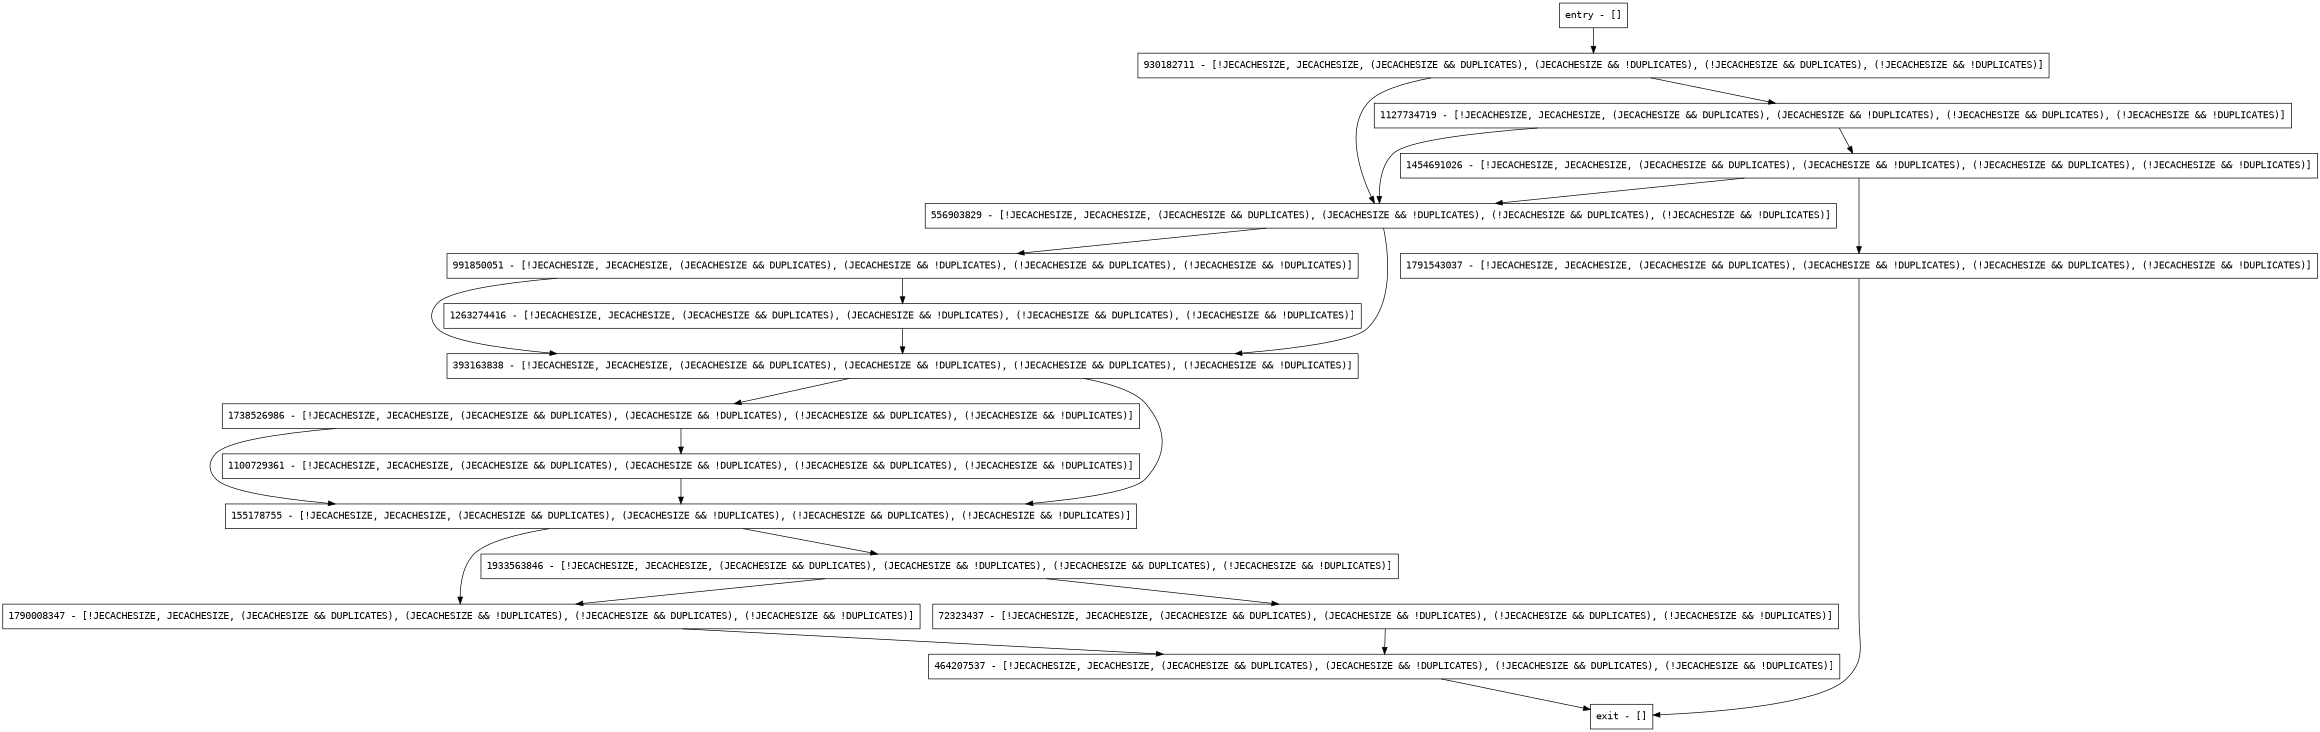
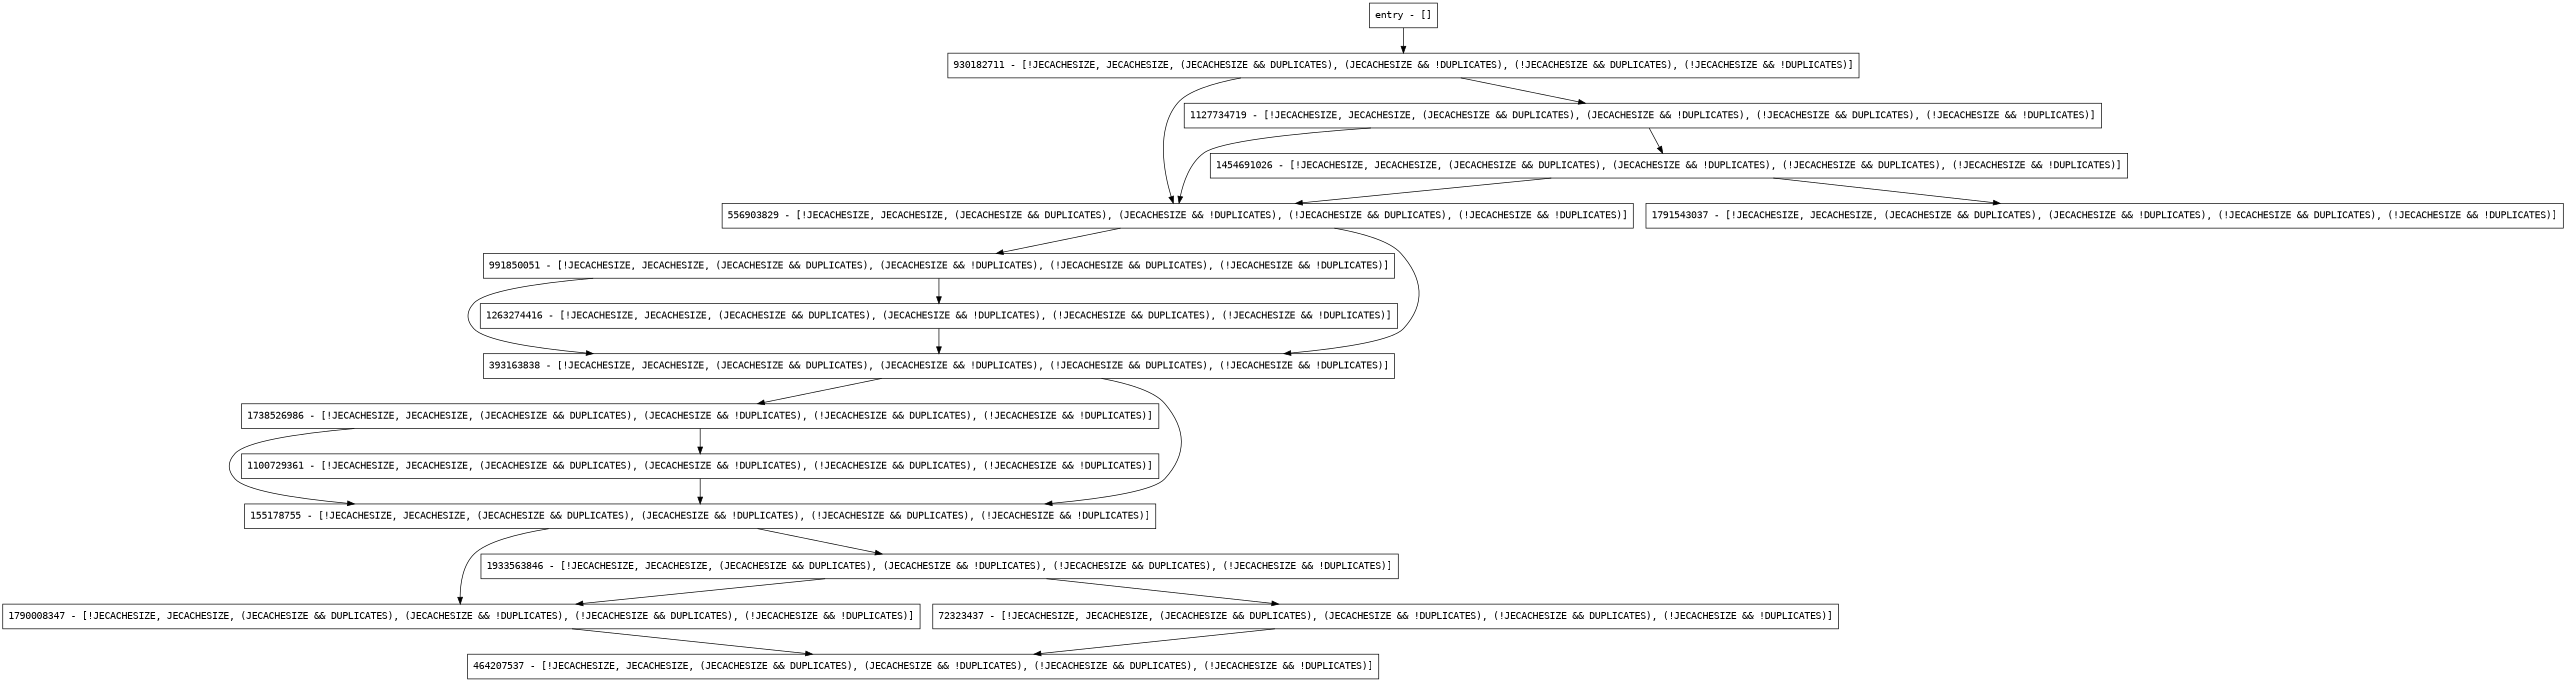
(1622, 717) -> none
